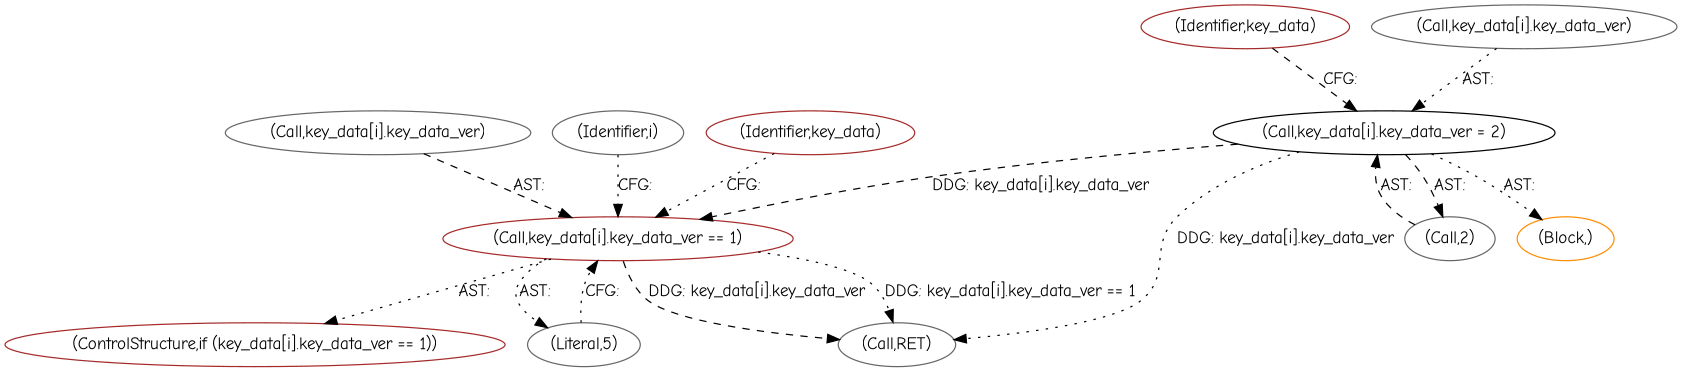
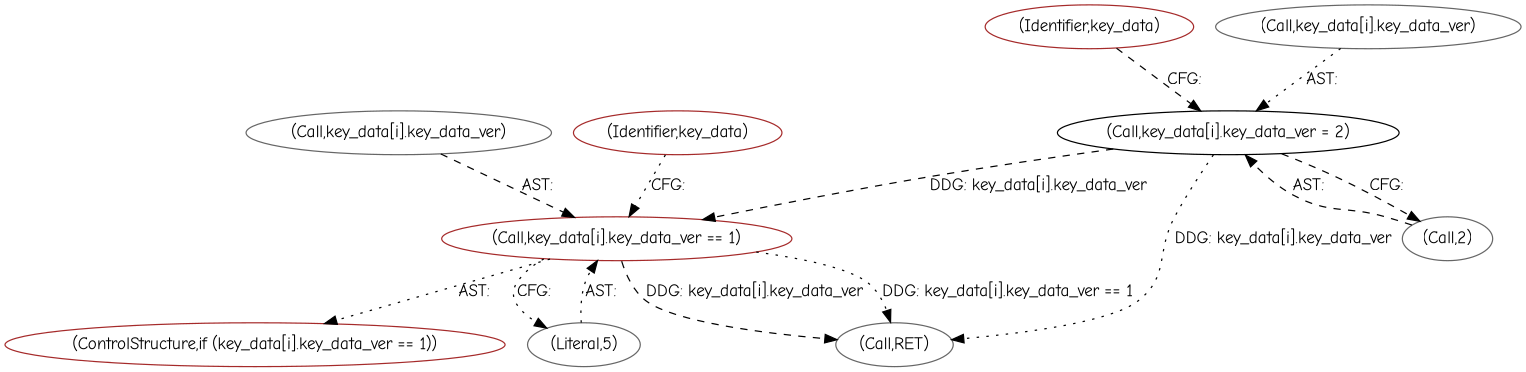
(618, 133) -> none
(1453, 186) -> (1390, 186)
(1566, 239) -> none
(538, 292) -> (537, 292)
(605, 292) -> (604, 292)
